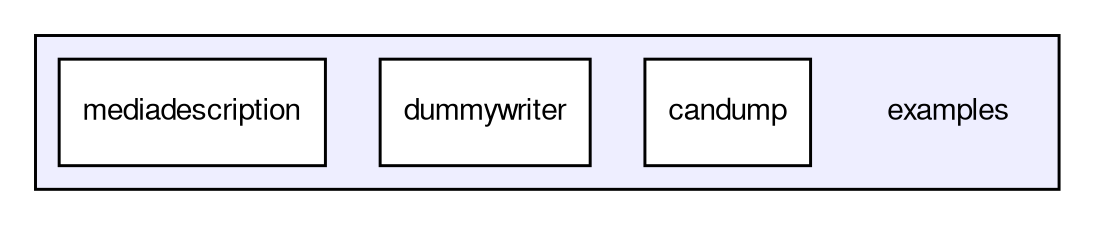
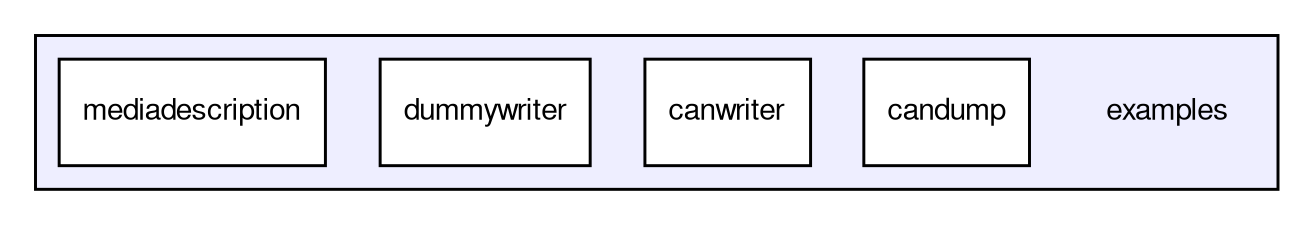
none -> (728, 112)
